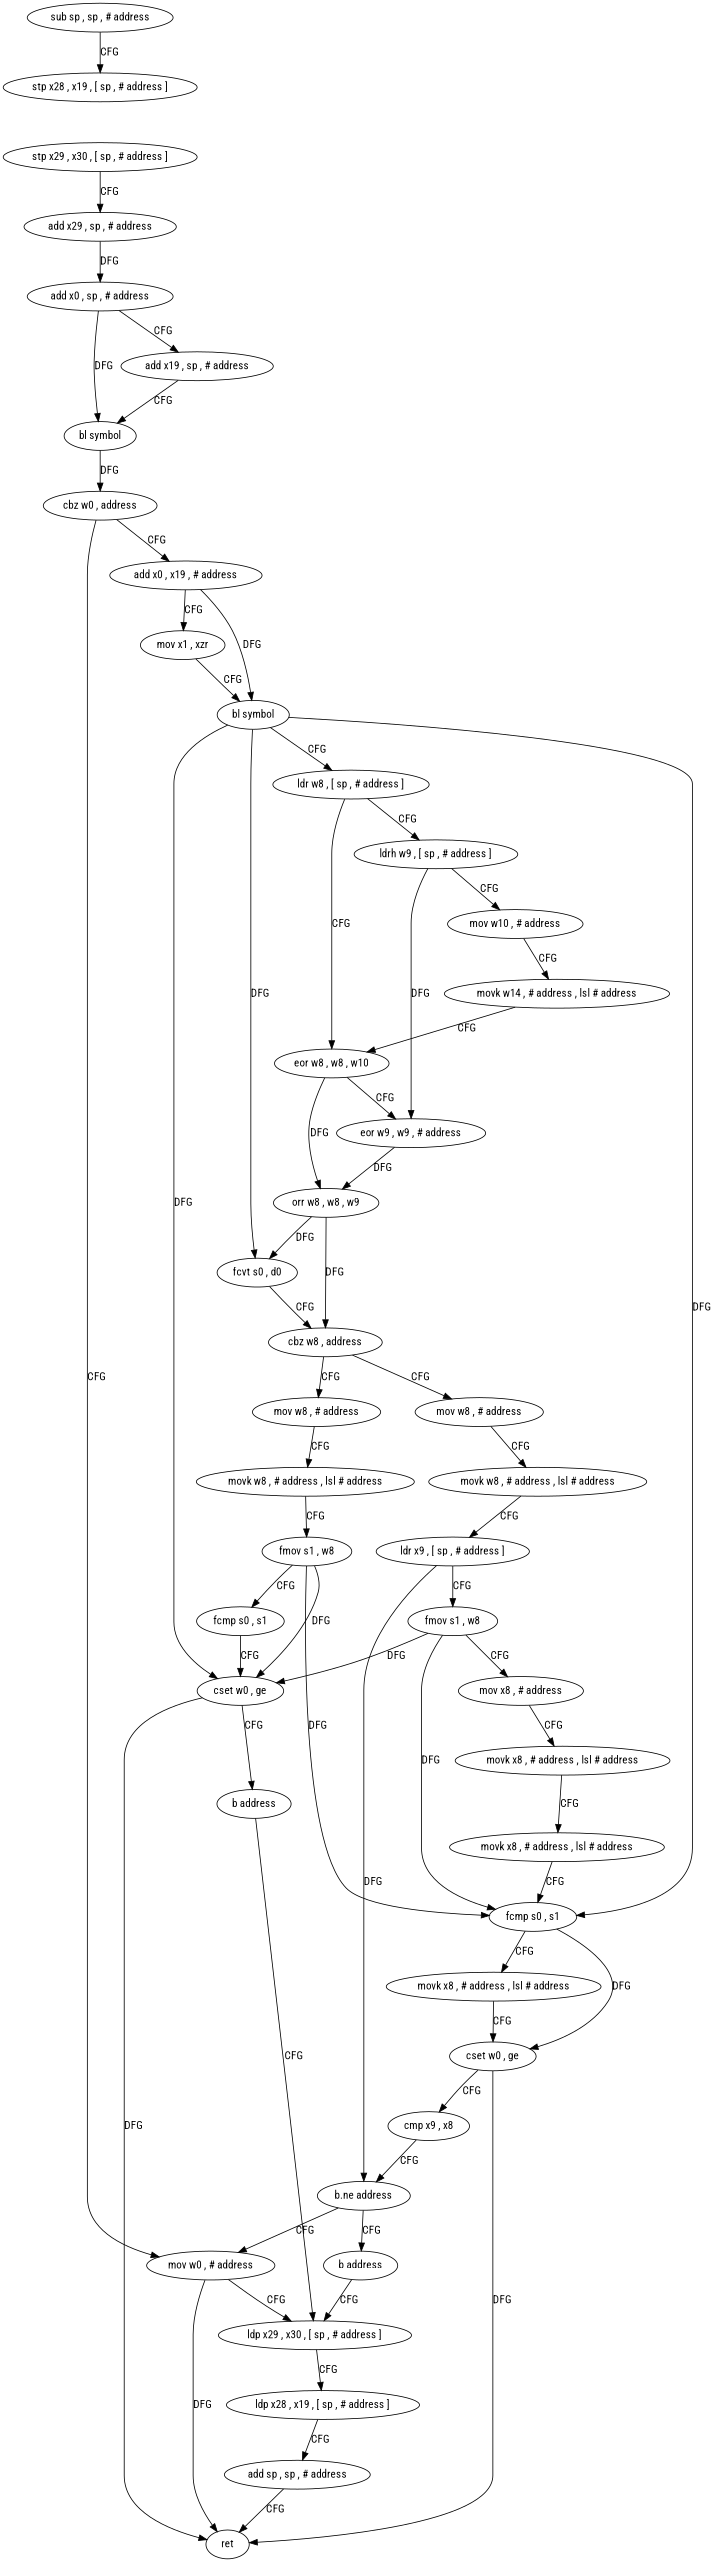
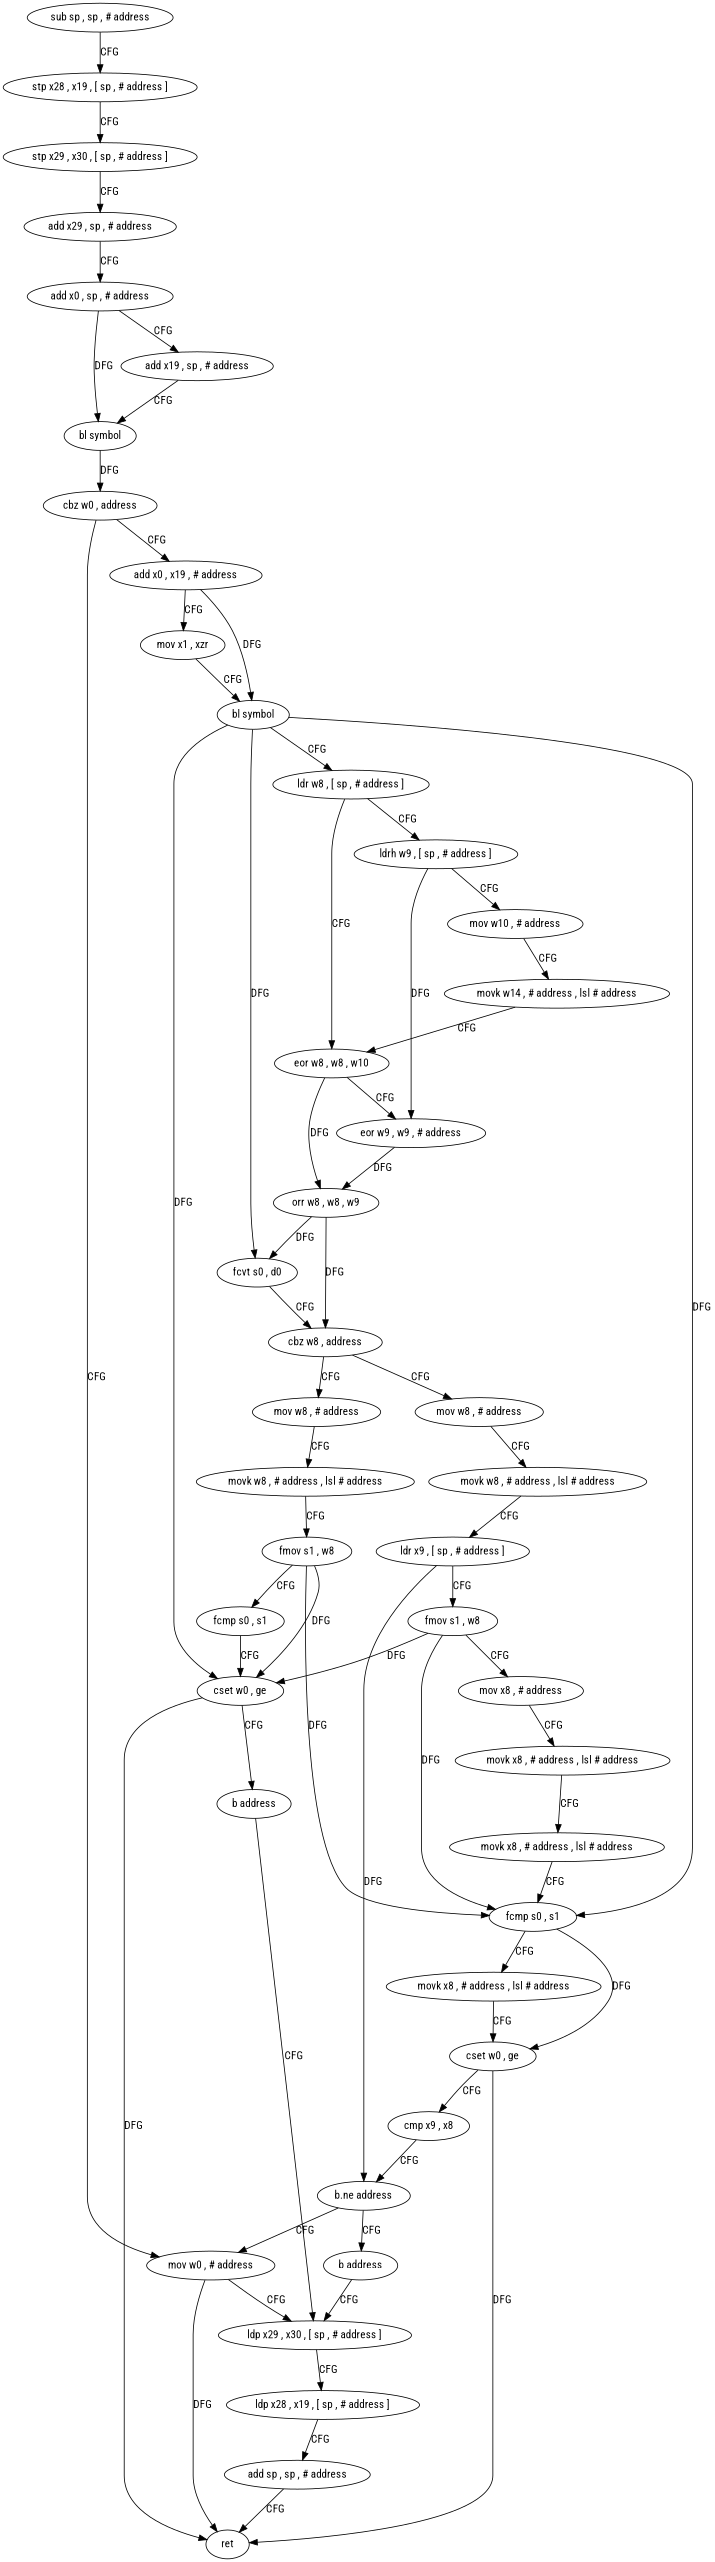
none -> (100, 118)
(110, 262) -> (110, 262)
